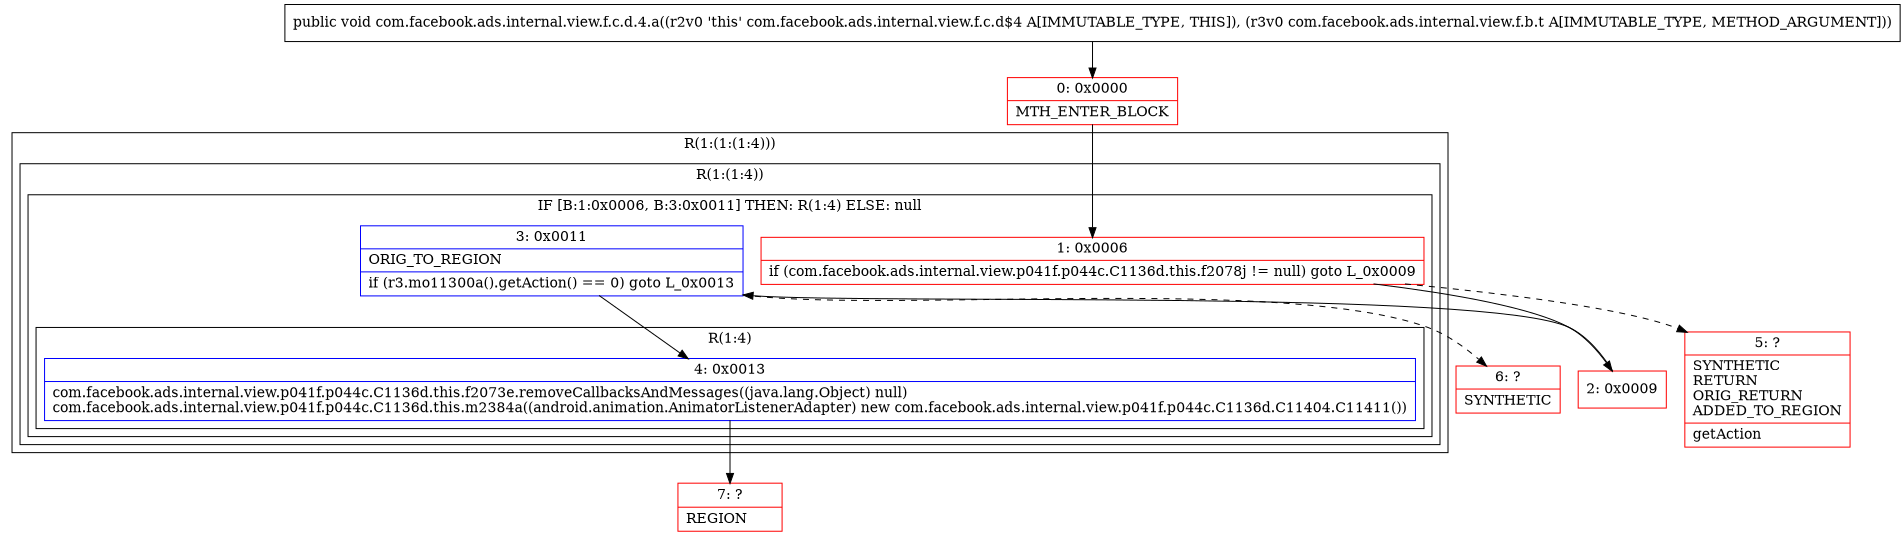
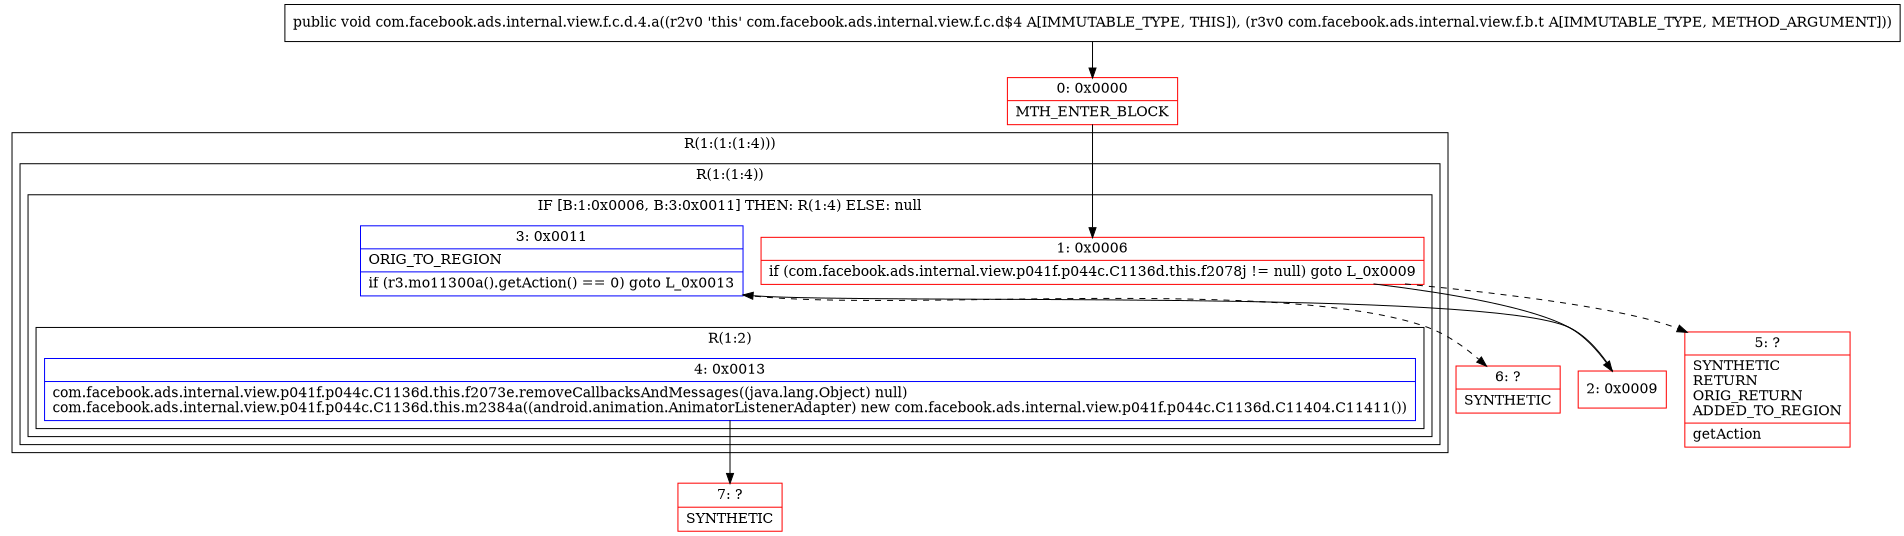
(635, 321) -> none
(730, 339) -> (730, 339)
(716, 519) -> (730, 519)
